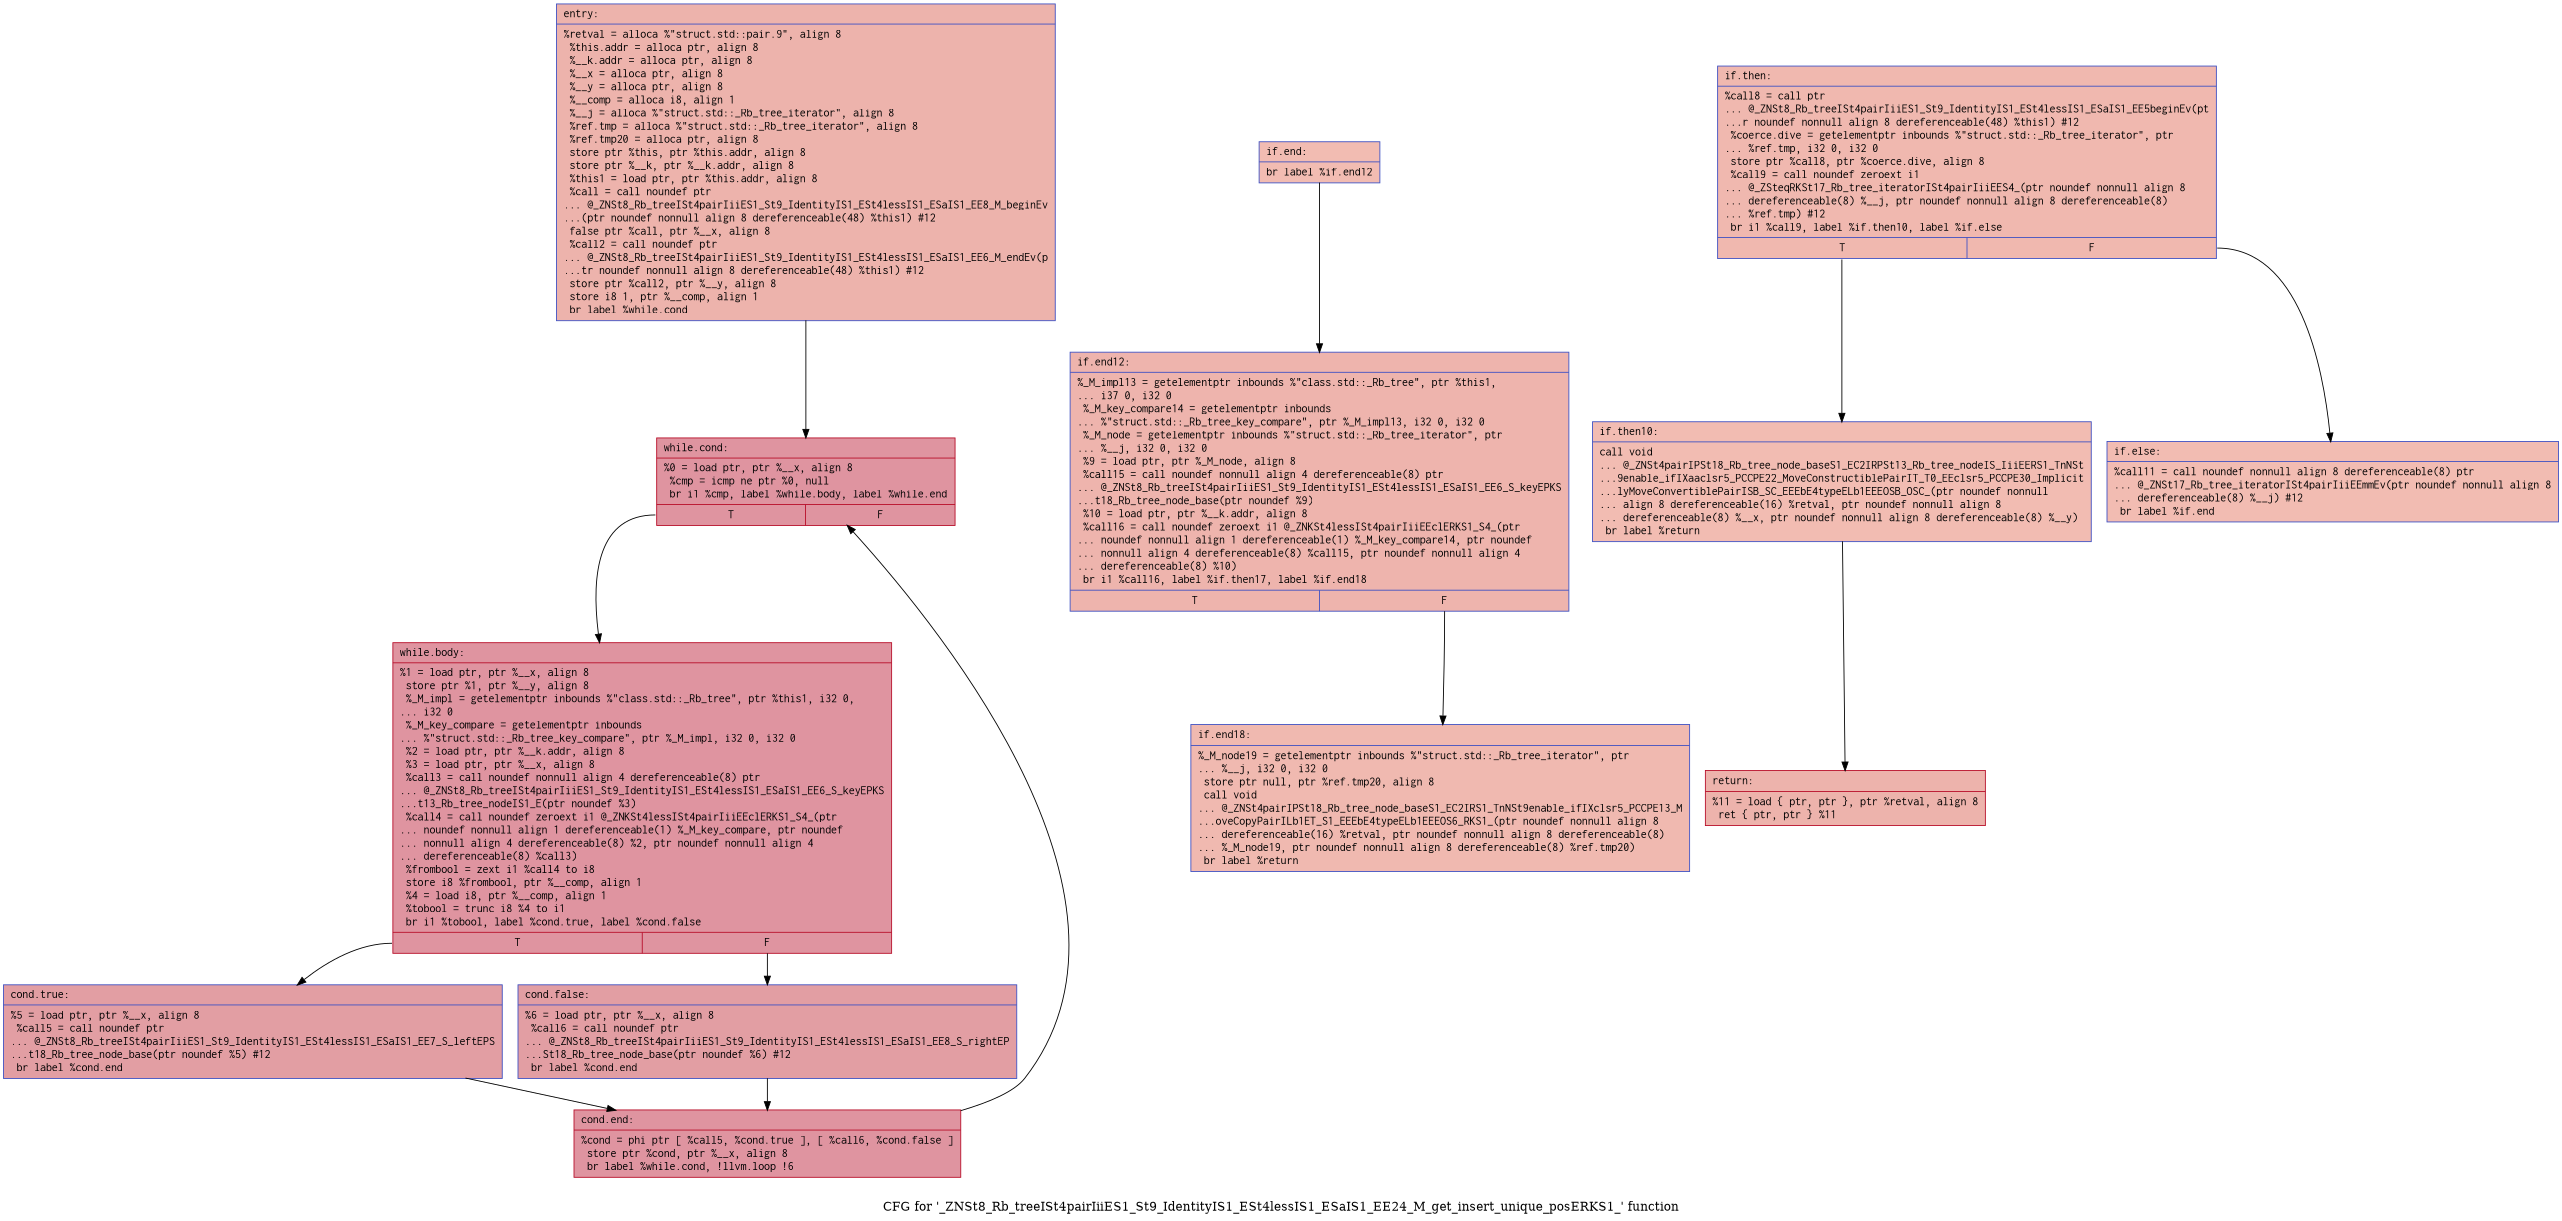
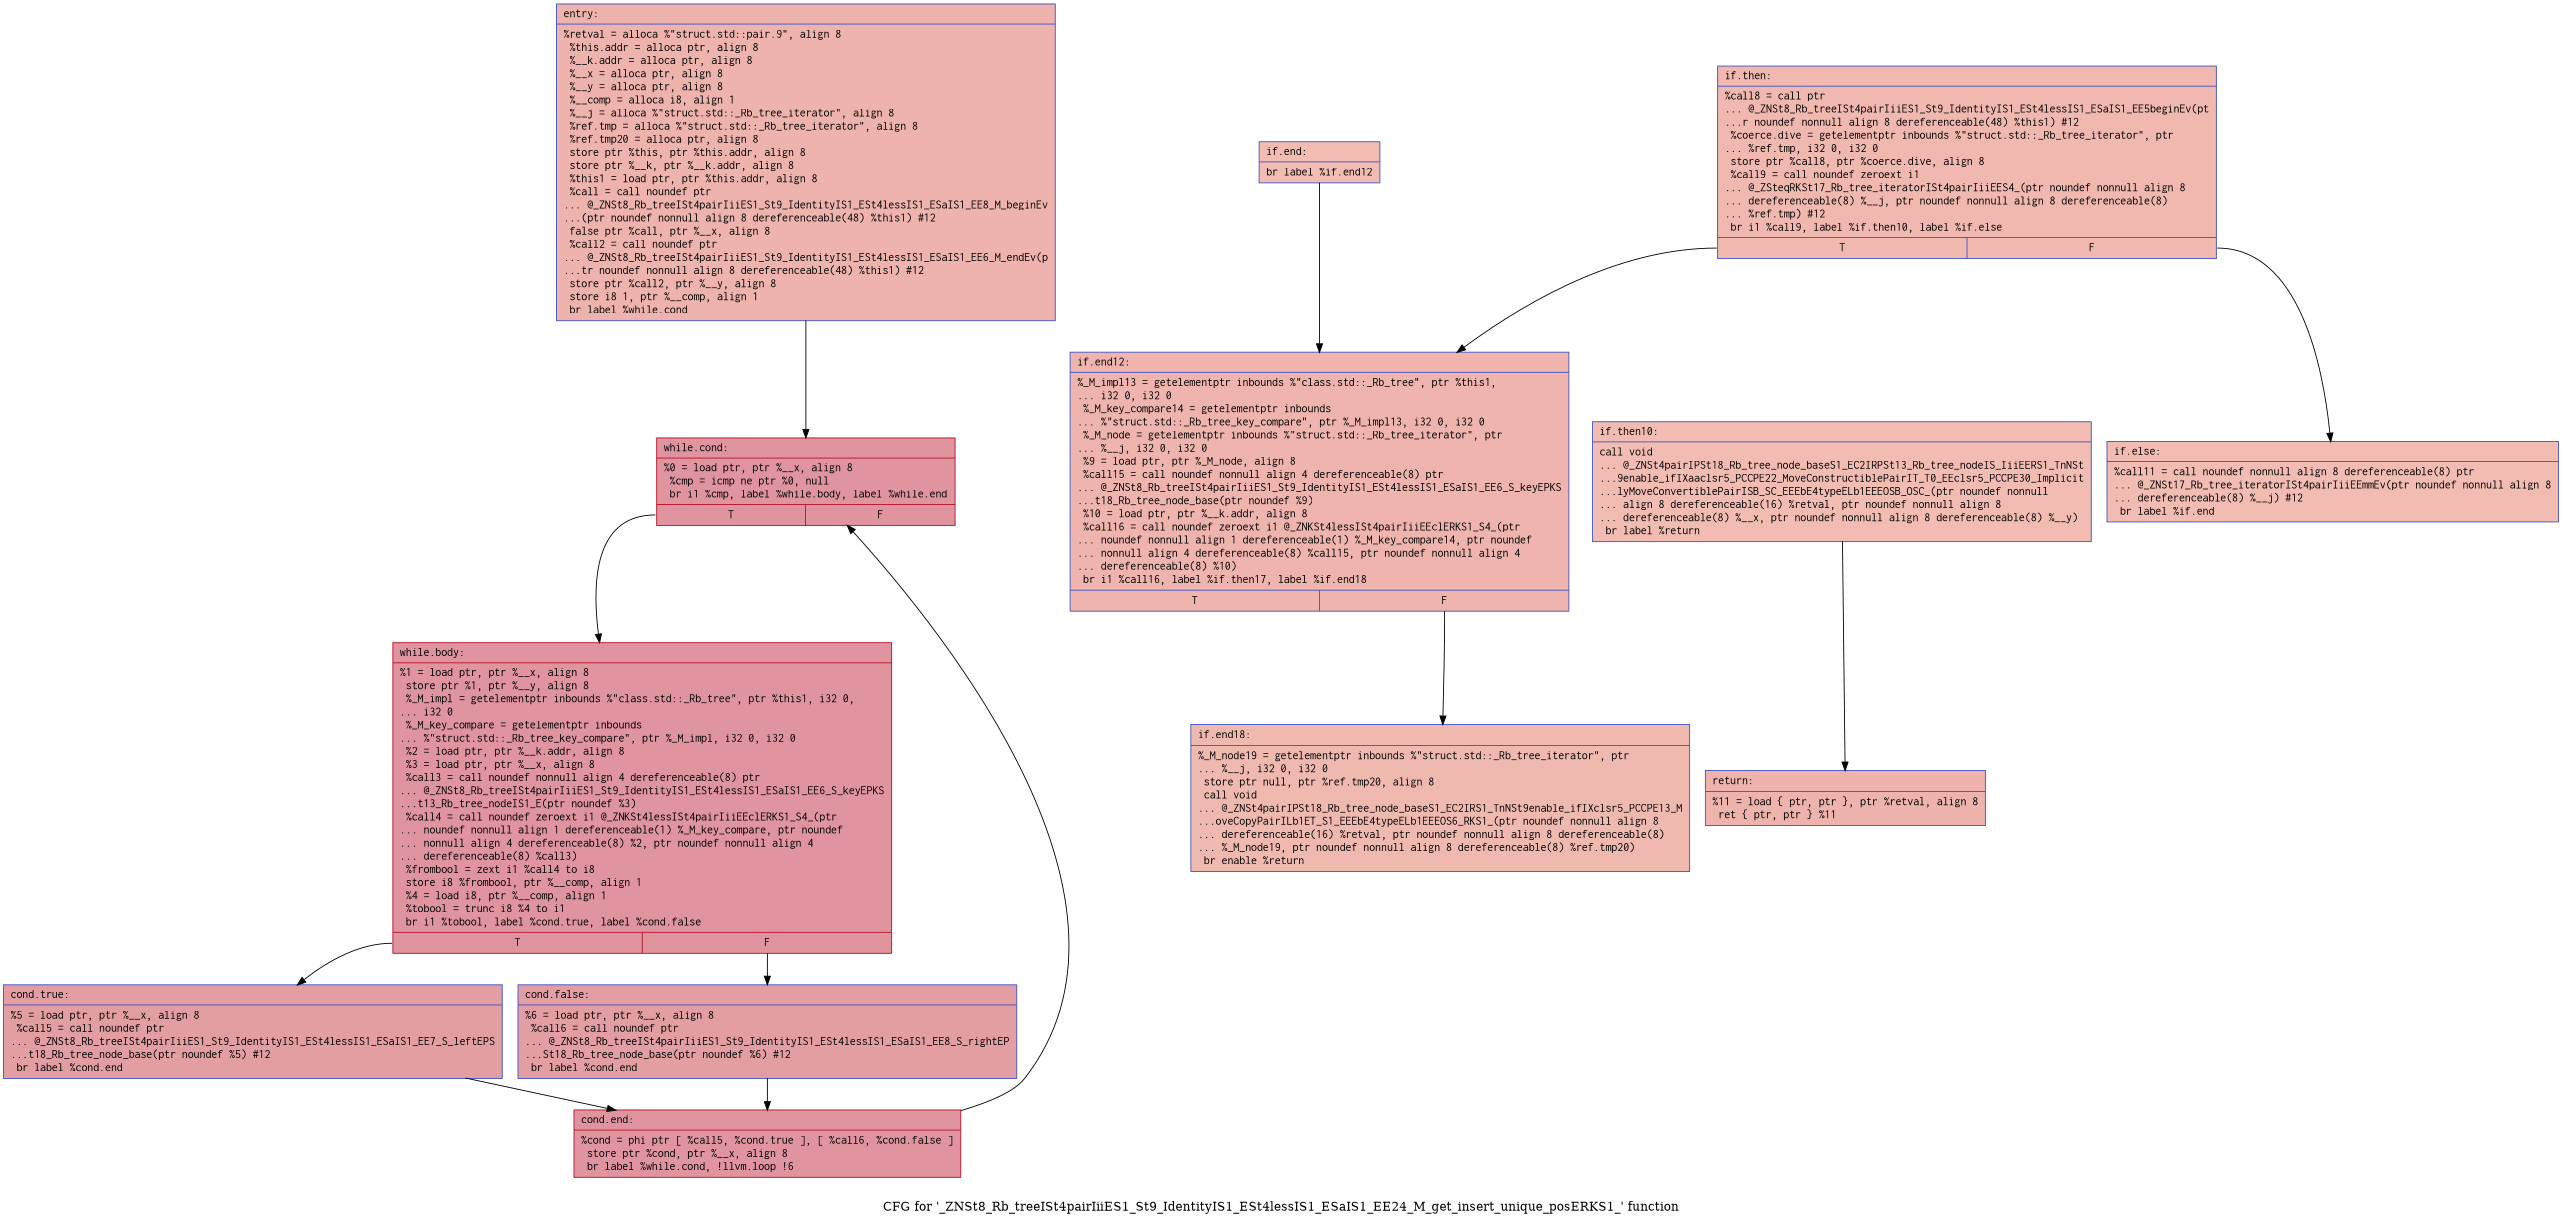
(1842, 336) -> (1583, 278)
(1125, 396) -> (1125, 396)
(1845, 798) -> (1845, 798)
(1248, 861) -> (1251, 861)
